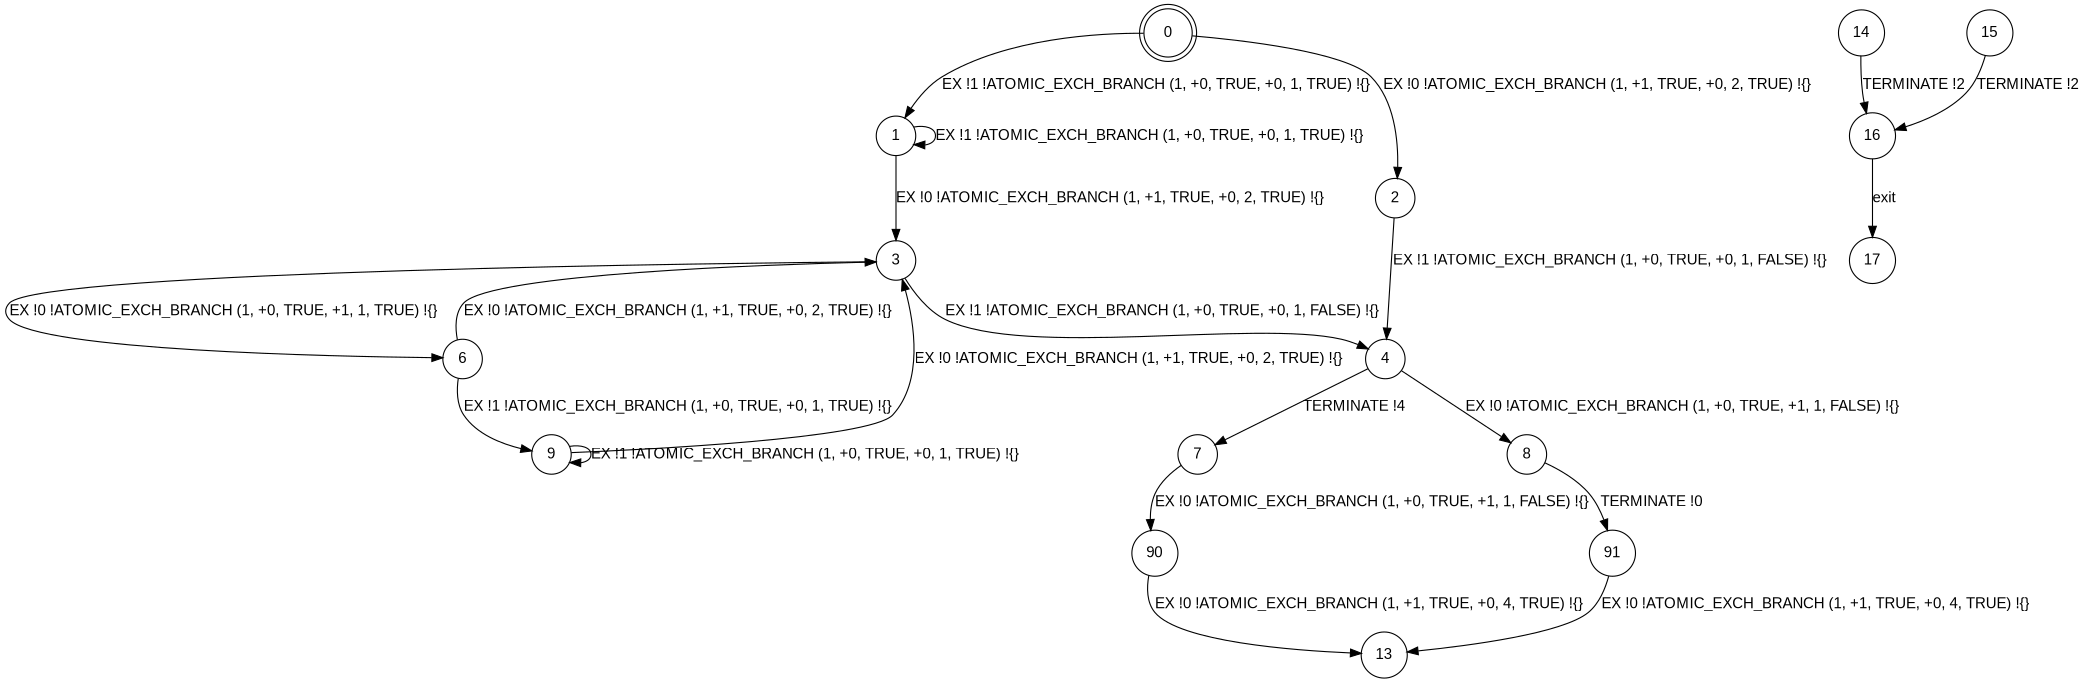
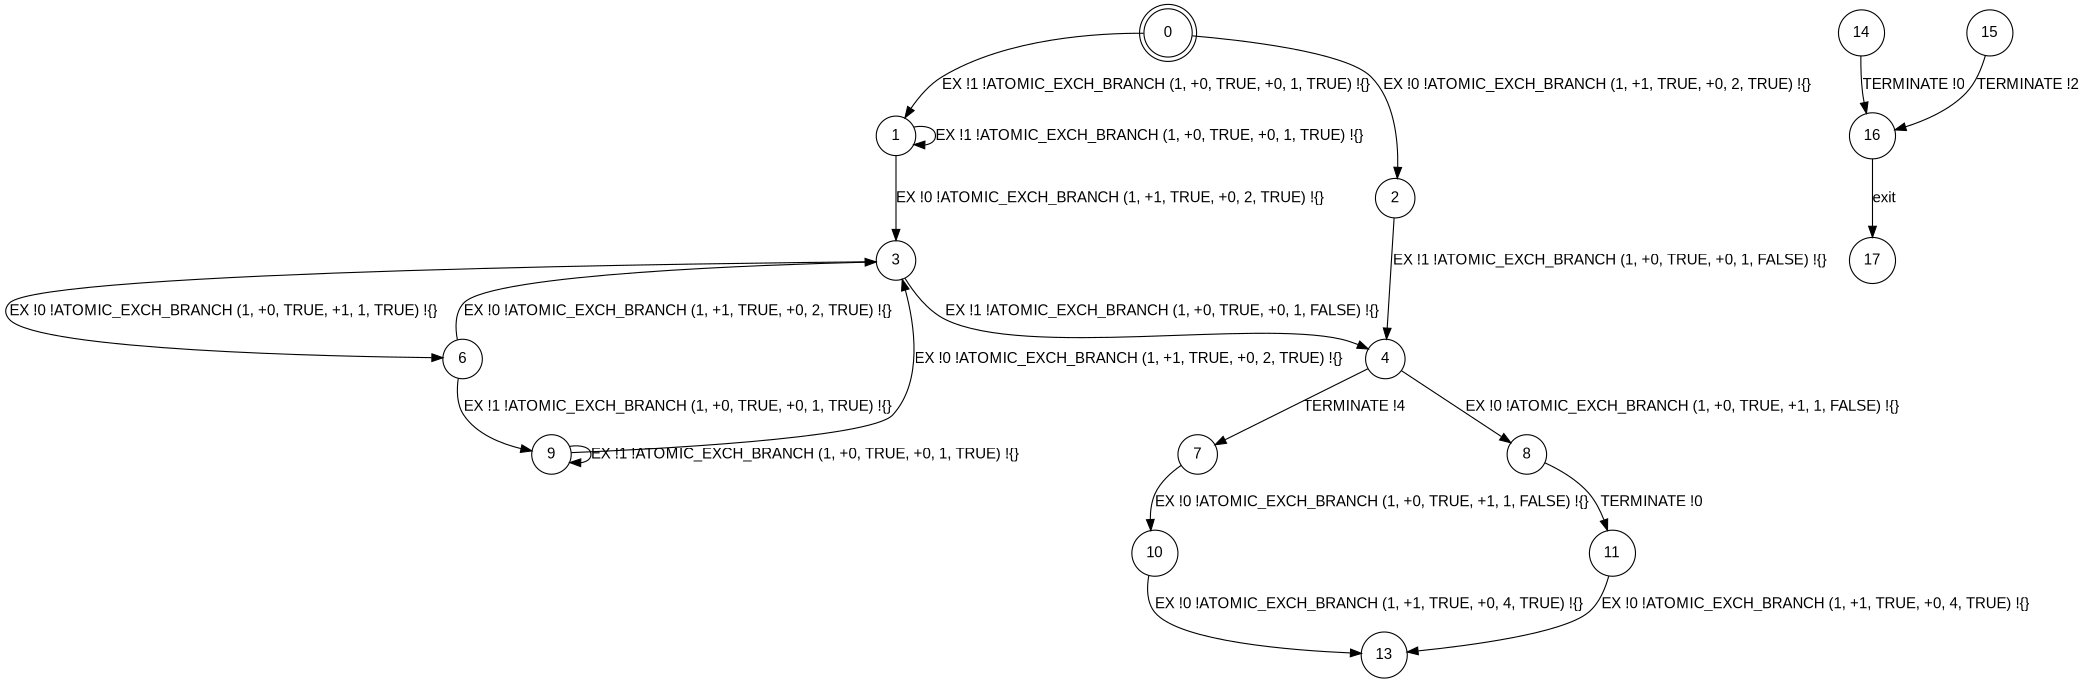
(1914, 85) -> (1914, 85)
(1155, 553) -> (1155, 553)
(1612, 553) -> (1612, 553)
